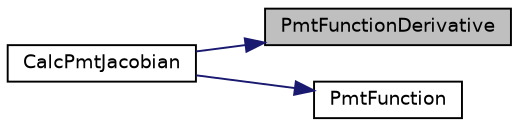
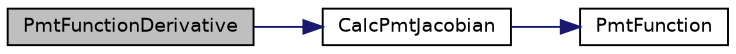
(221, 48) -> (279, 27)
